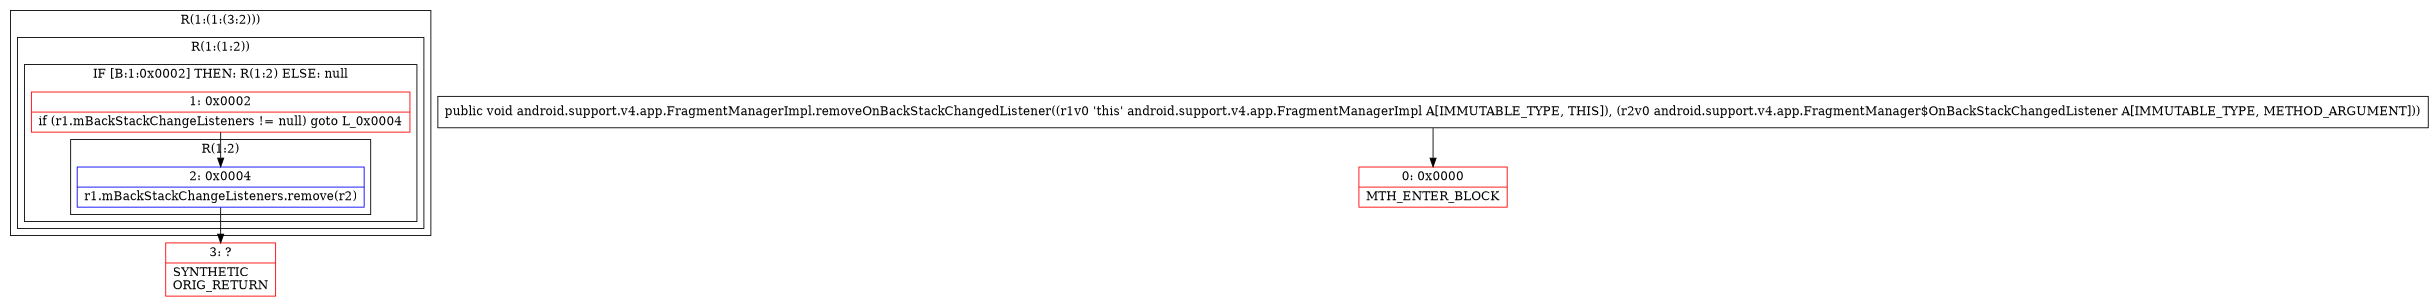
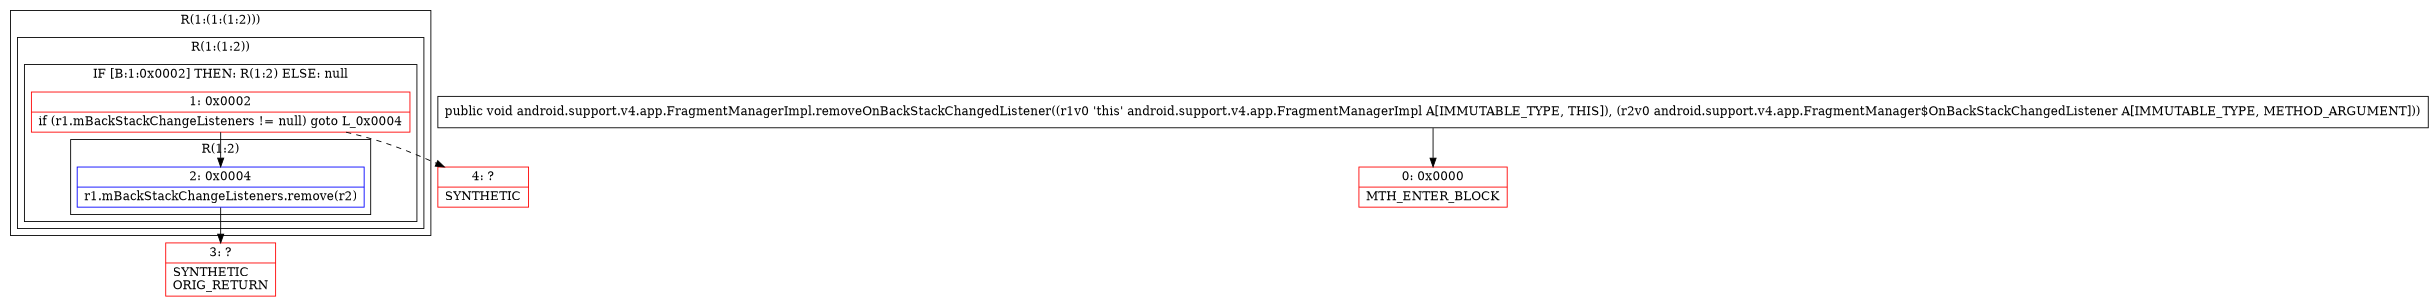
(221, 20) -> (221, 20)
none -> (483, 187)
